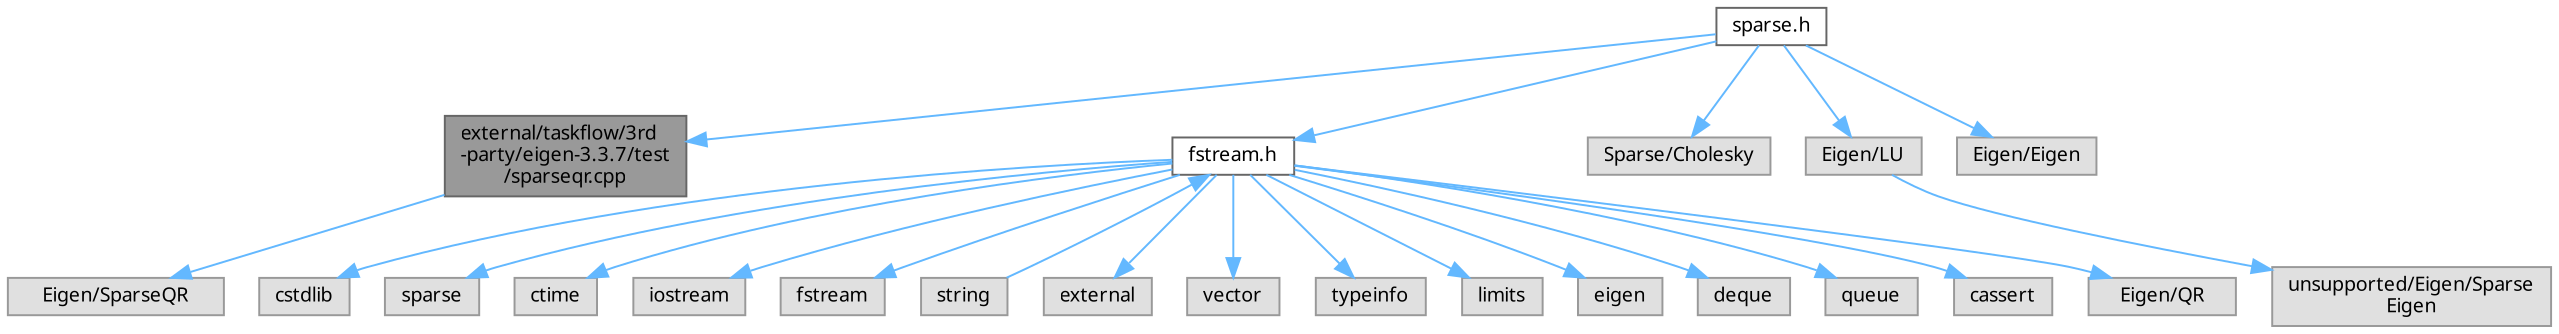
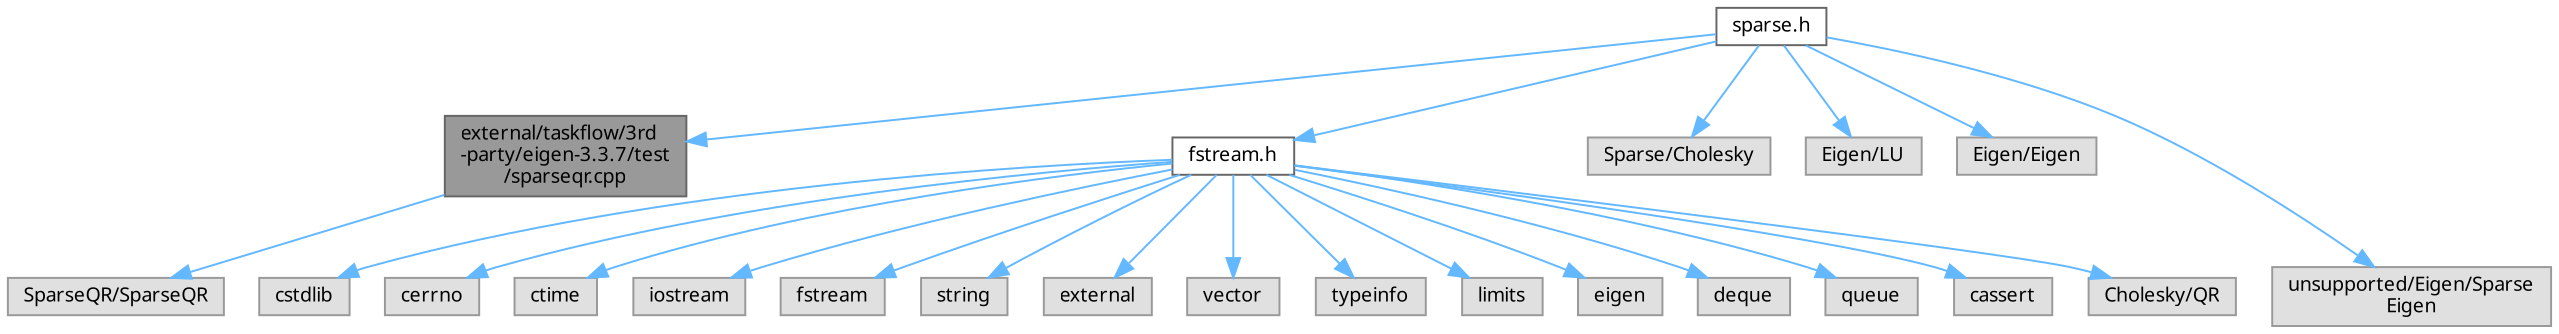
(2069, 230) -> (2106, 112)
(1100, 232) -> (1098, 220)
(116, 297) -> (116, 297)
(432, 297) -> (432, 297)
(2162, 297) -> (2162, 297)
